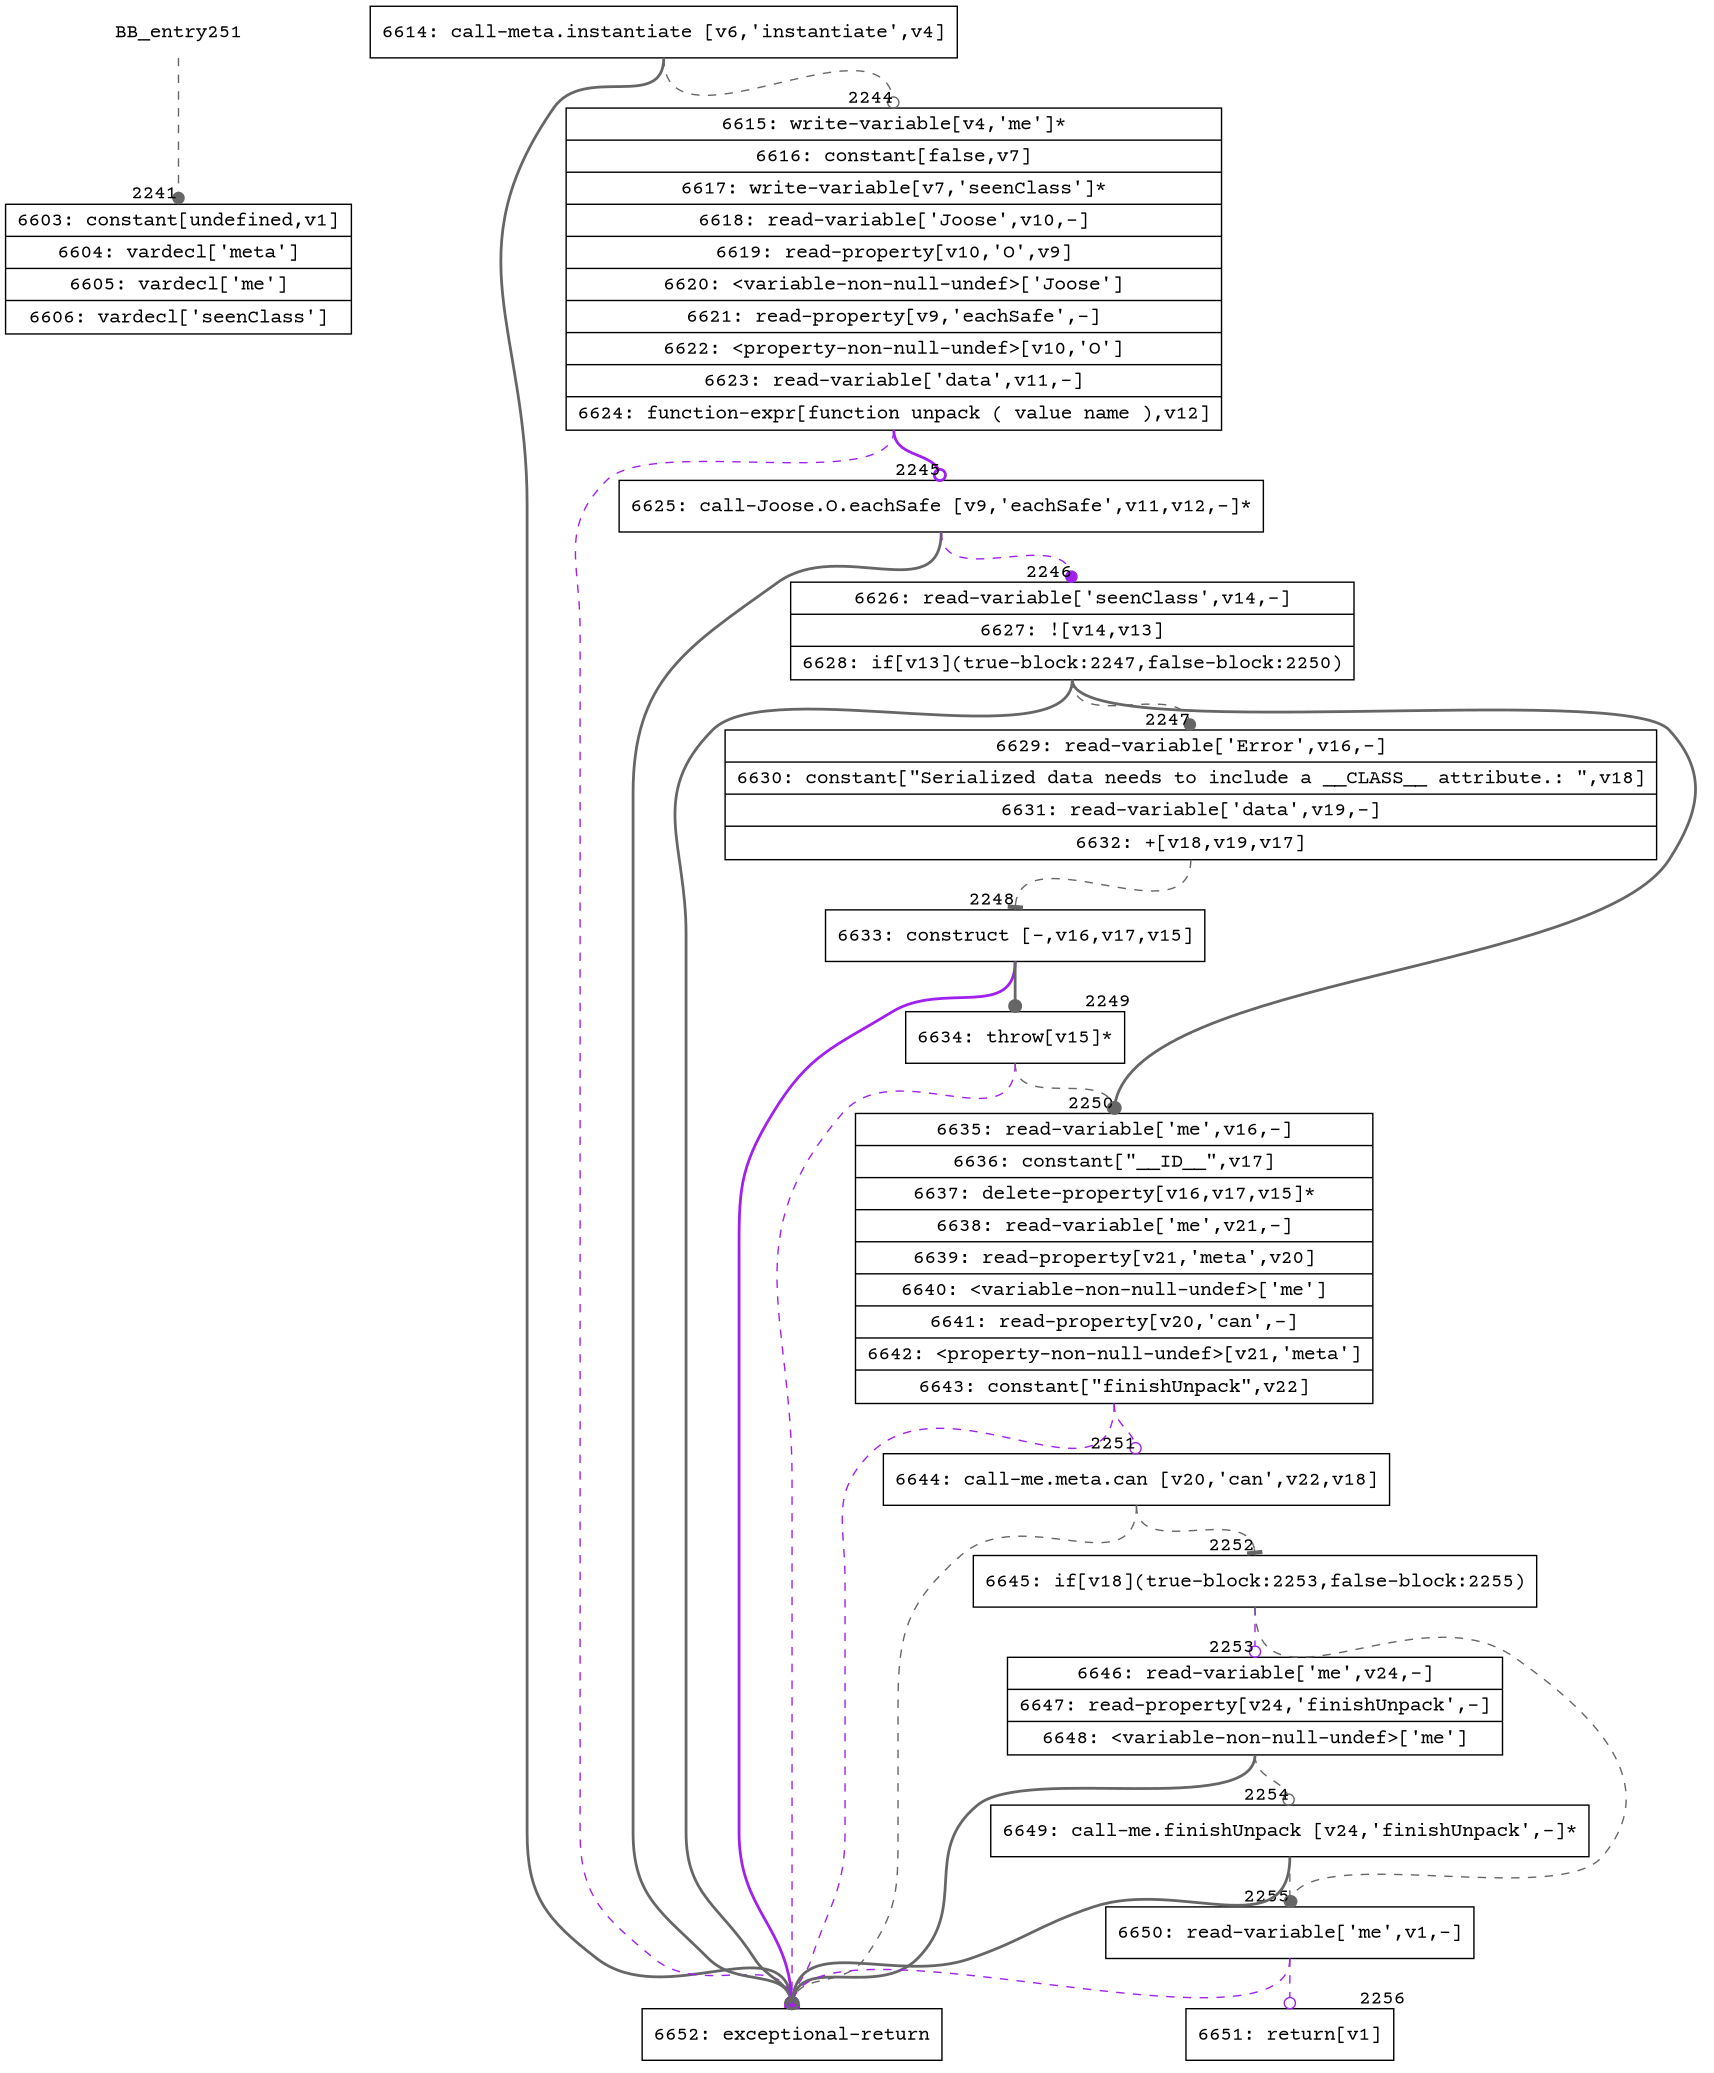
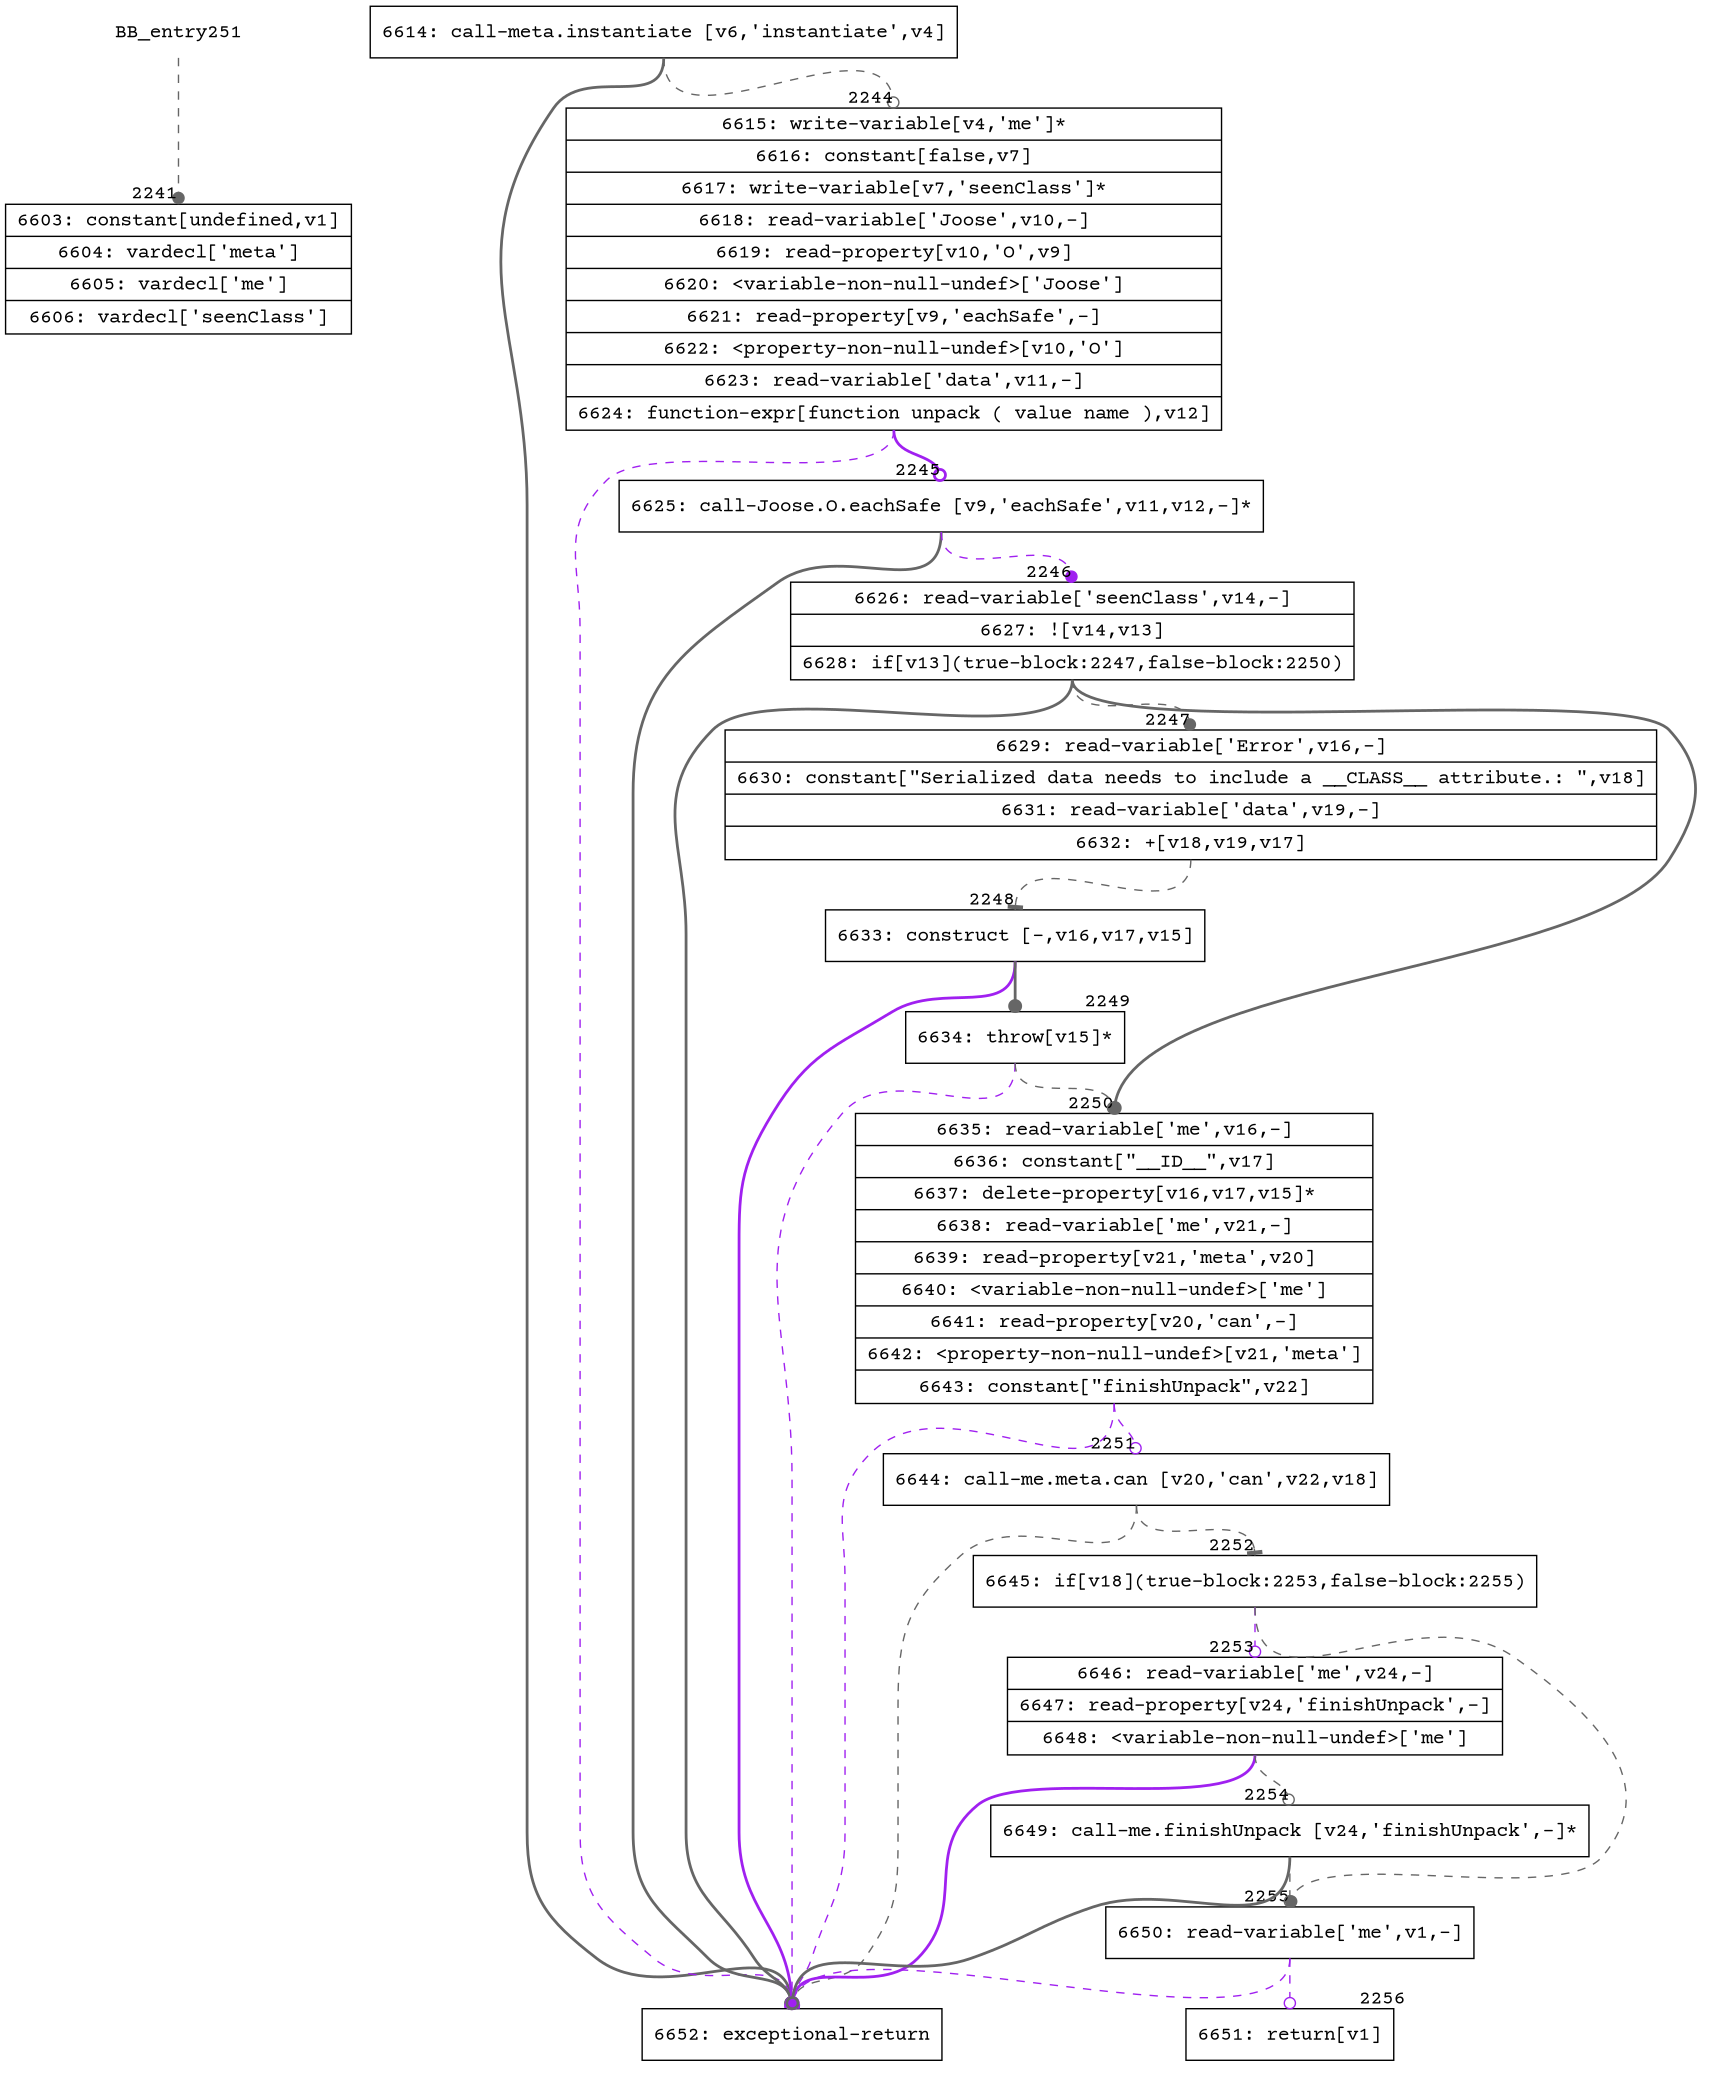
(973, 1810) -> (973, 1810)
